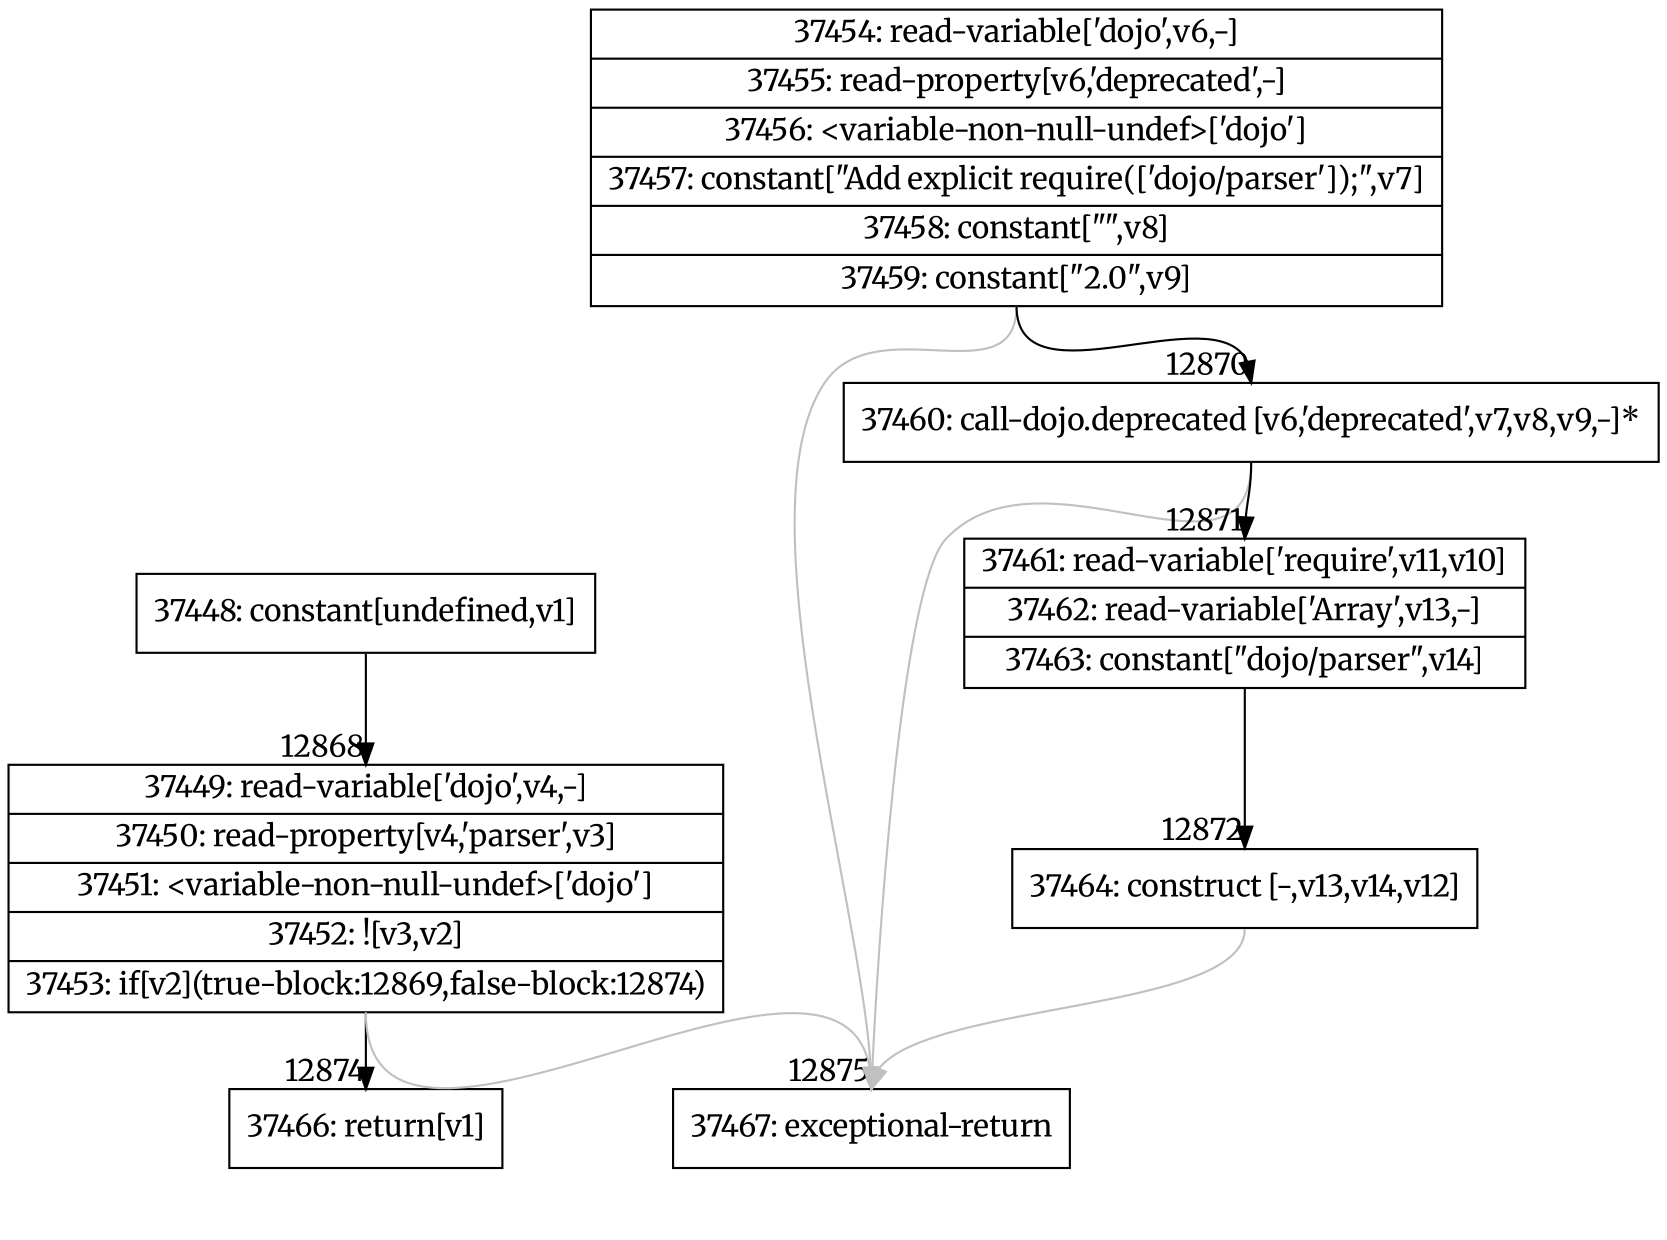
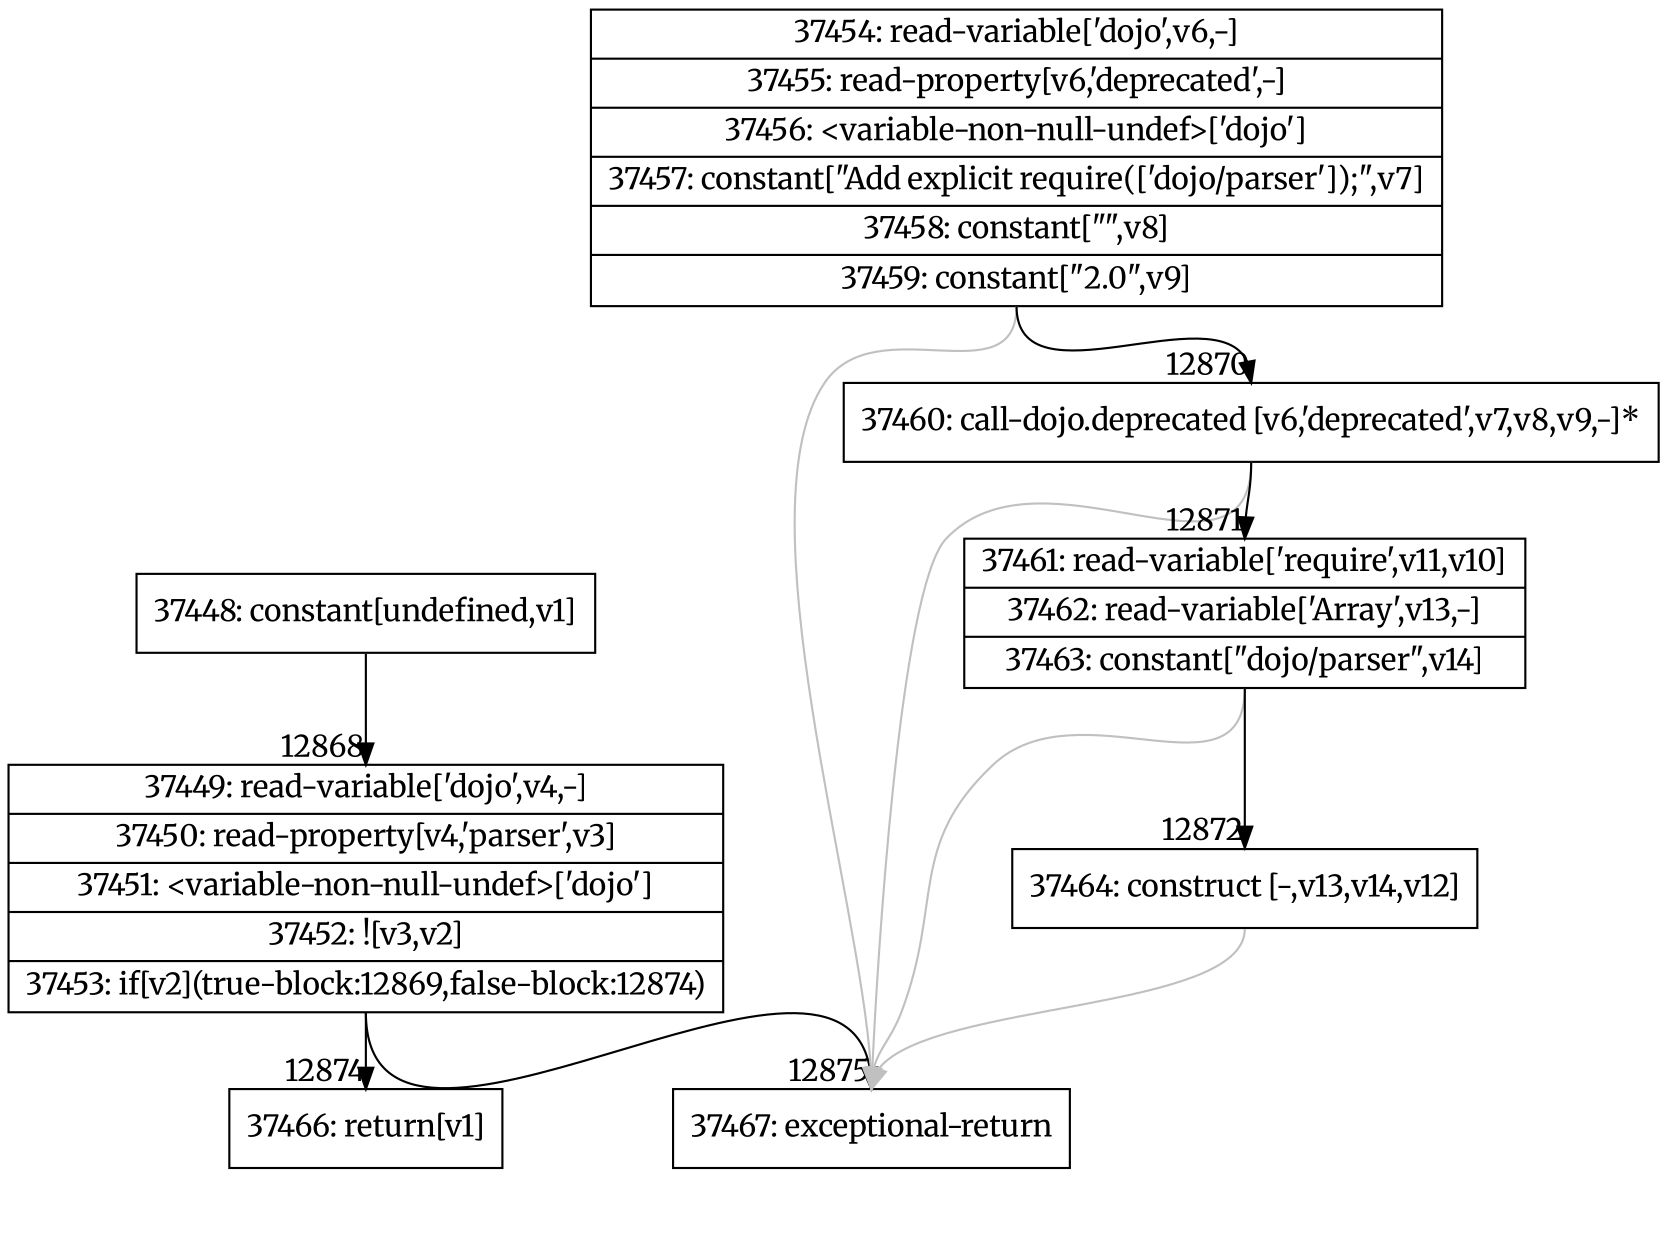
none -> (980, 779)
(608, 1054) -> (608, 1054)
